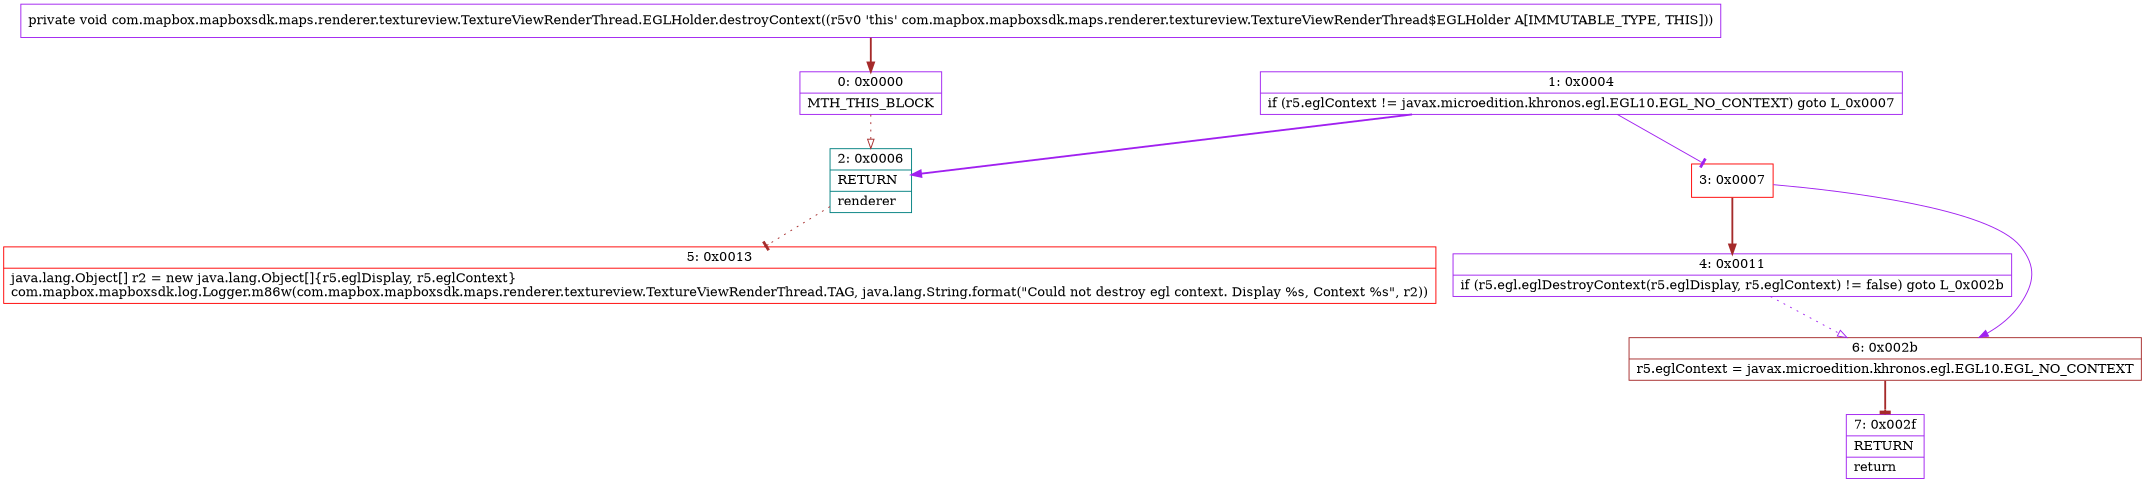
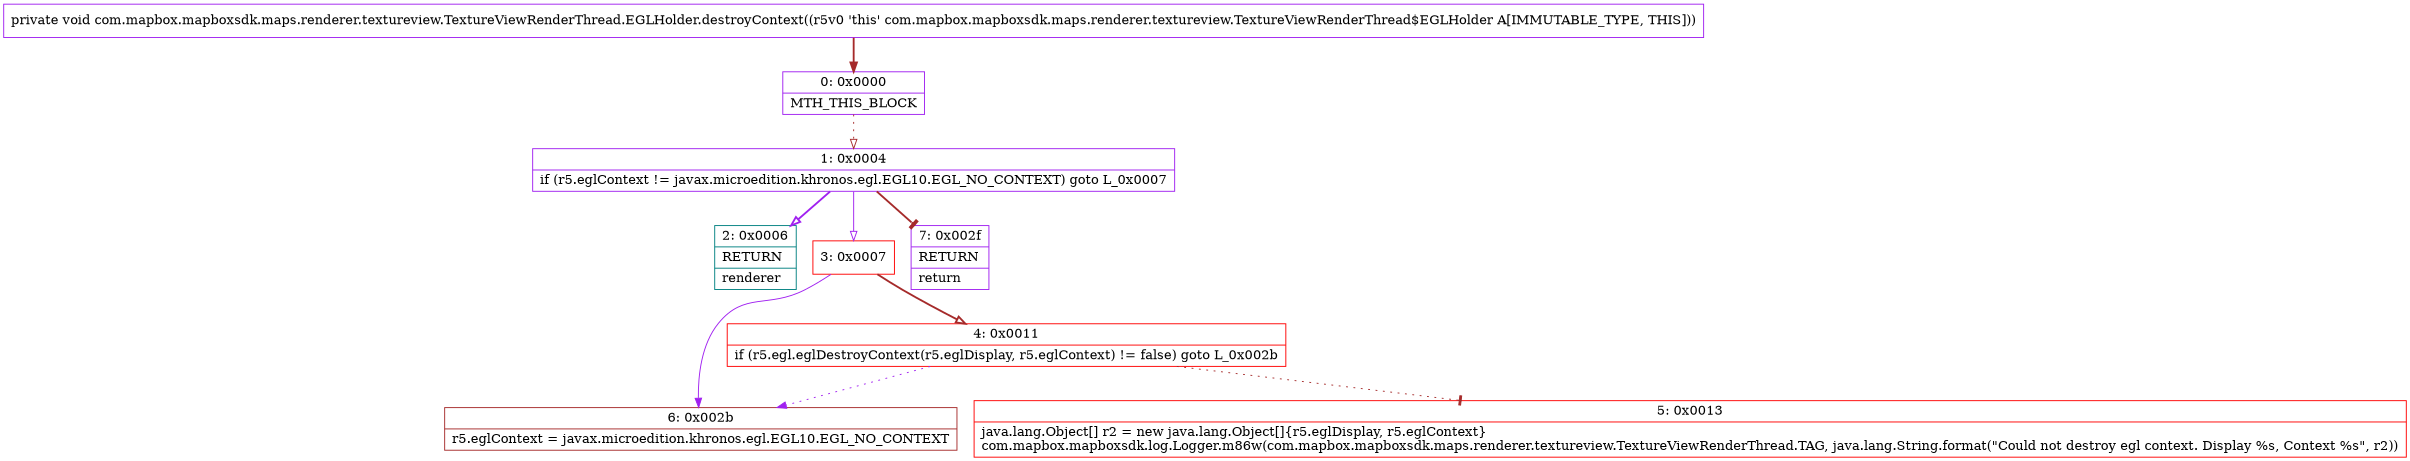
(871, 127) -> (854, 127)
(1659, 138) -> (854, 211)
(1167, 144) -> (814, 205)
(1732, 221) -> (917, 298)
(799, 225) -> (1317, 383)
(1732, 275) -> (1007, 345)
(1805, 315) -> (858, 386)
(1885, 395) -> (894, 207)
